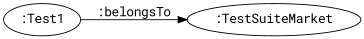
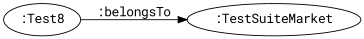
(42, 20) -> (42, 20)
